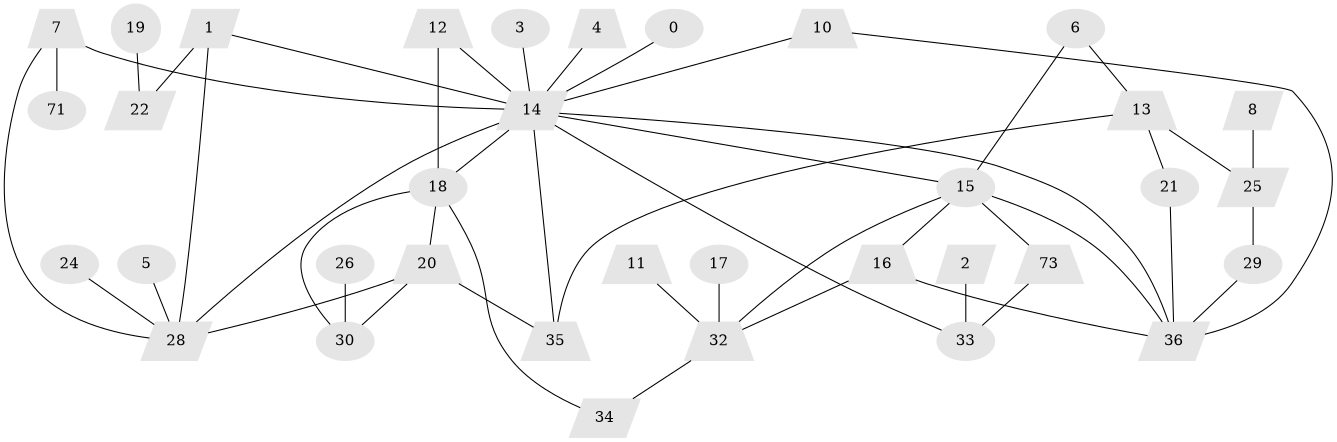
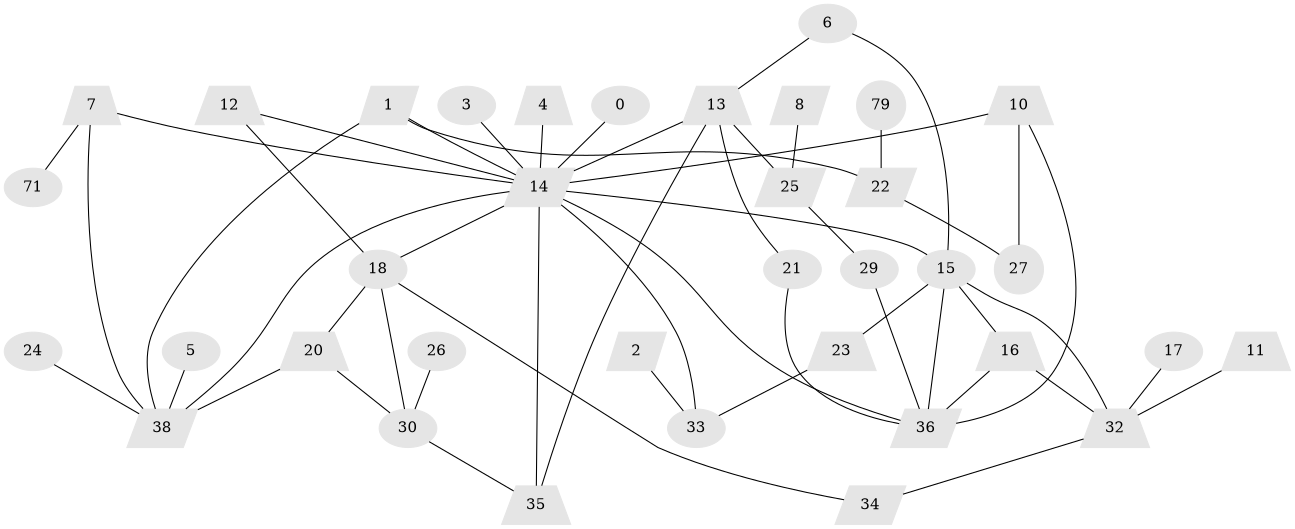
(136, 29) -> (881, 105)
none -> (628, 146)
(1049, 264) -> (842, 351)
none -> (1019, 269)
(496, 305) -> (471, 466)
(176, 341) -> (162, 428)
